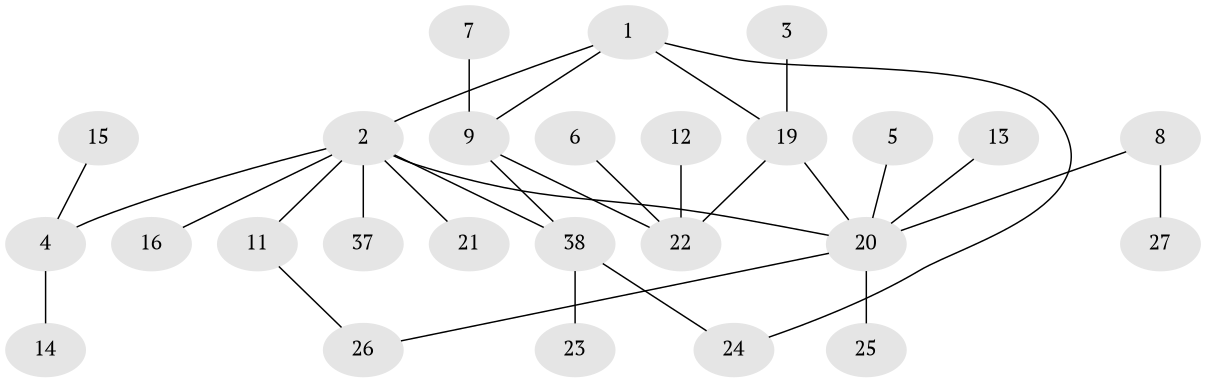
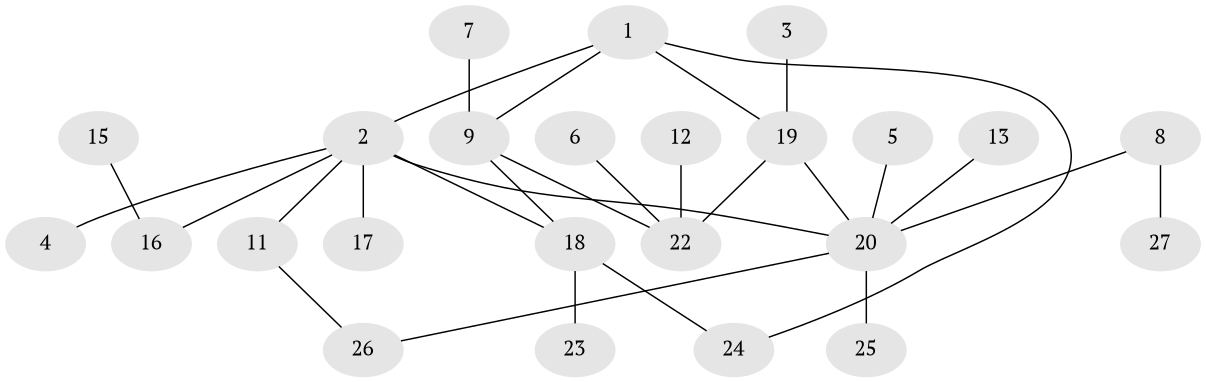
(72, 191) -> (125, 191)
(363, 244) -> (363, 244)
(469, 244) -> none
(575, 244) -> (575, 244)
(46, 350) -> none
